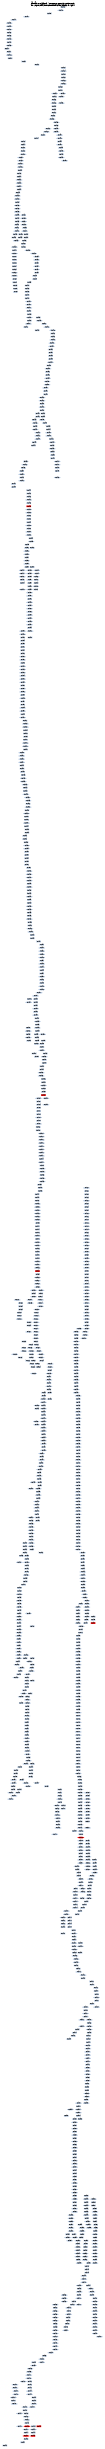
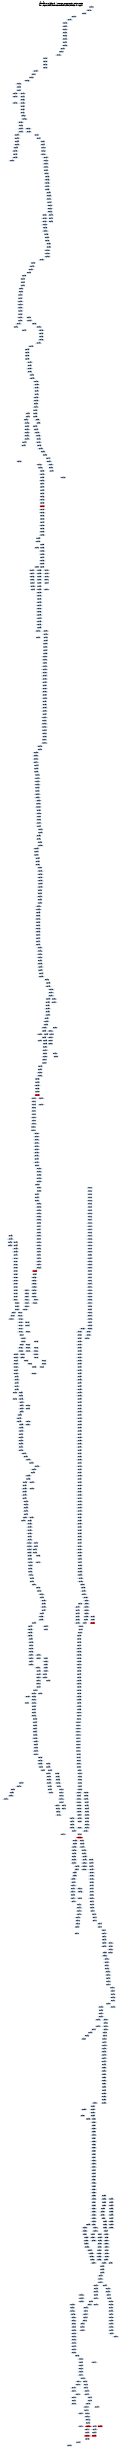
(17, 225) -> none
